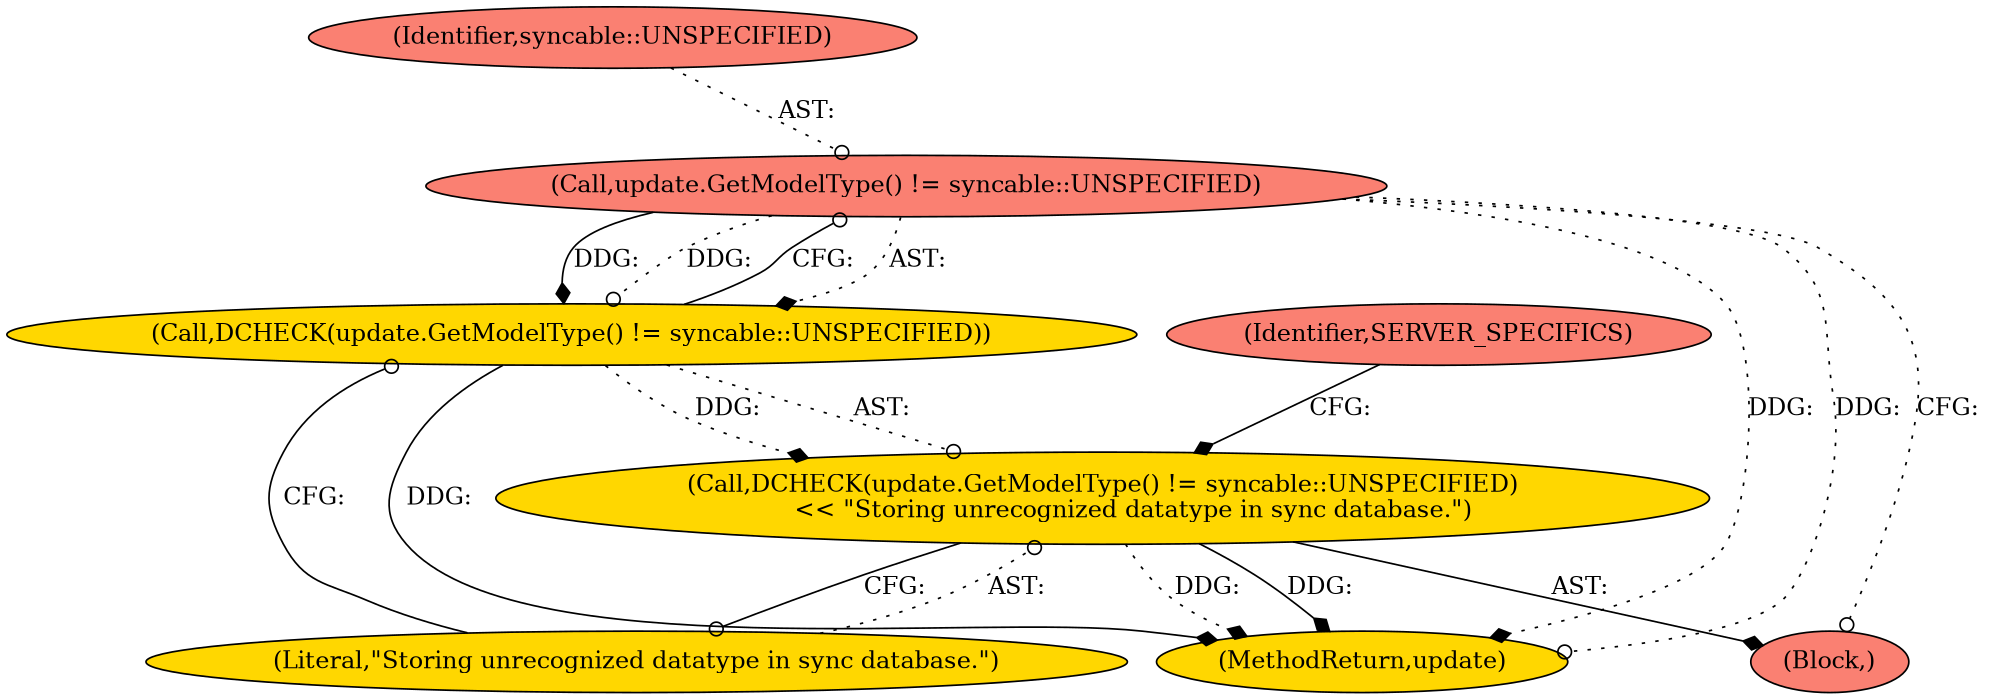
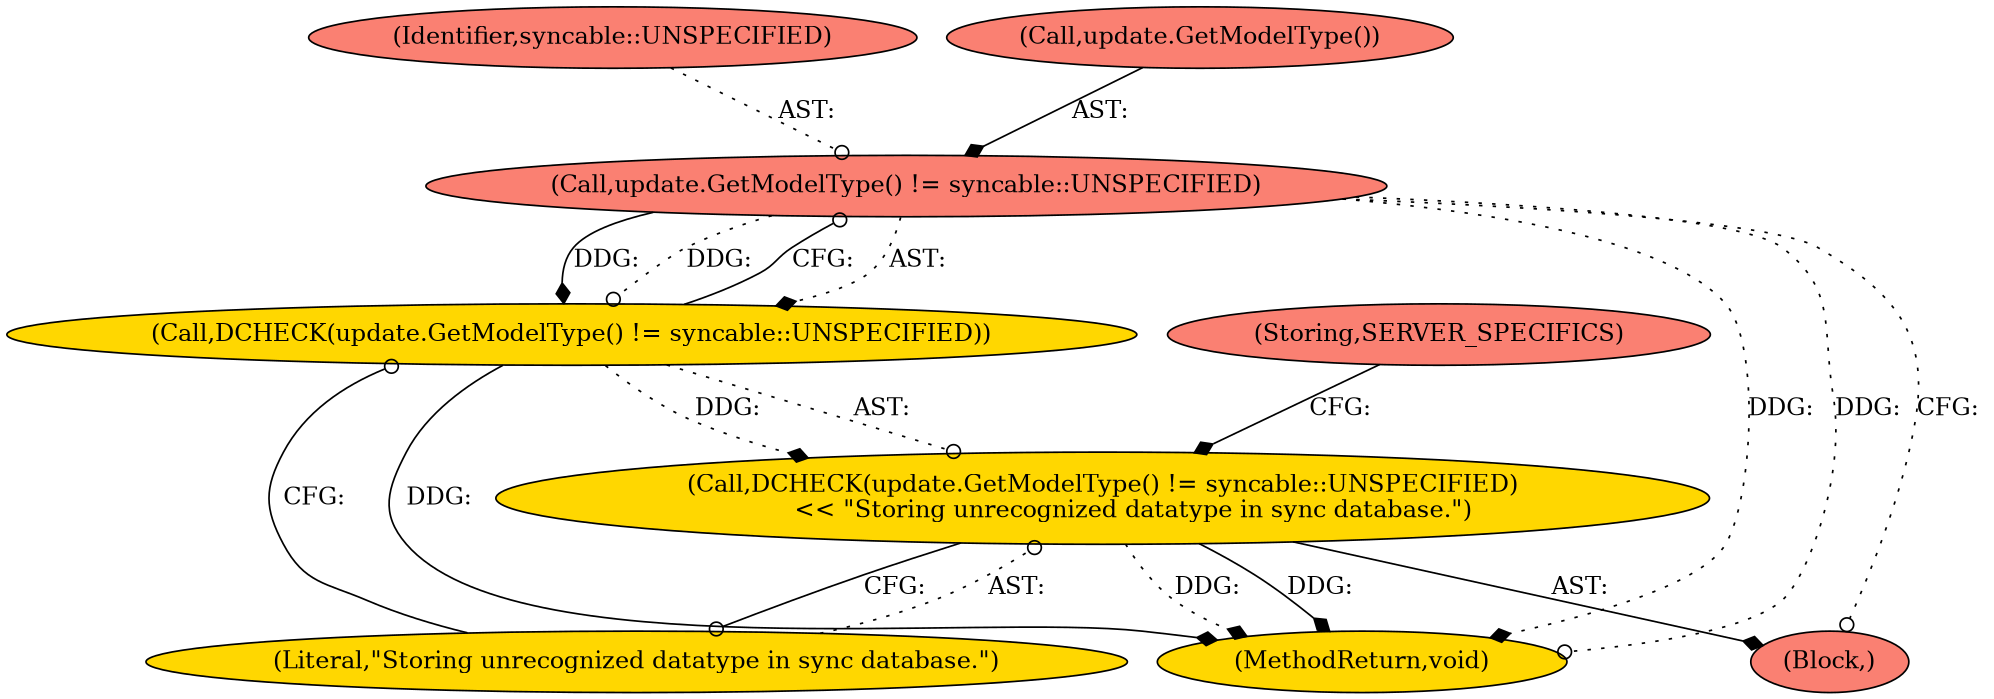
none -> (1200, 38)
(1439, 335) -> (1439, 335)
(1362, 662) -> (1362, 662)
